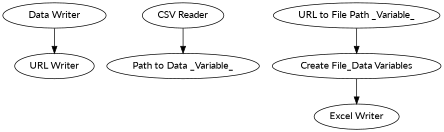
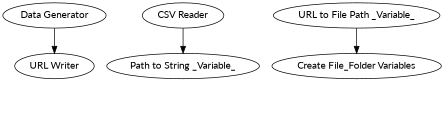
(54, 15) -> (54, 15)
(183, 66) -> (183, 66)
(357, 66) -> (357, 66)
(357, 117) -> none
